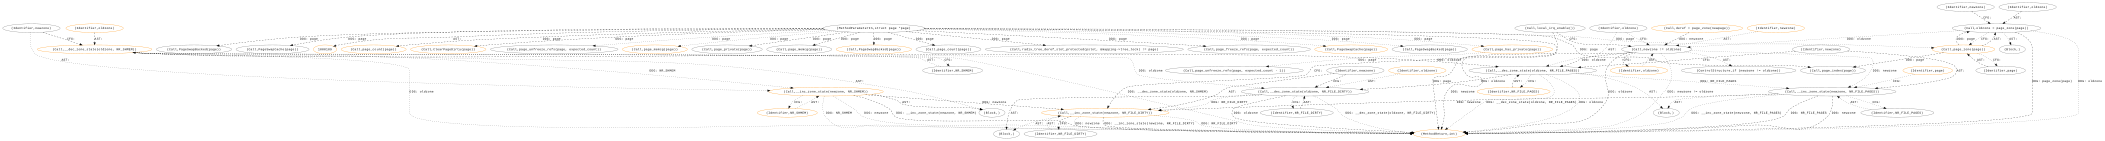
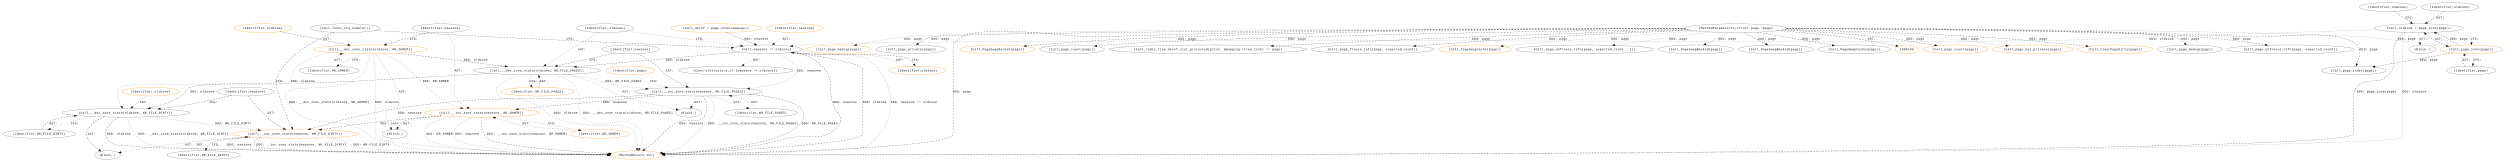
(713, 37) -> (2026, 31)
(1382, 57) -> (1662, 38)
none -> (591, 102)
(995, 102) -> (390, 123)
